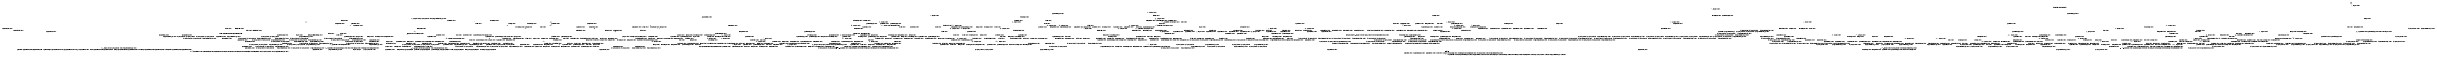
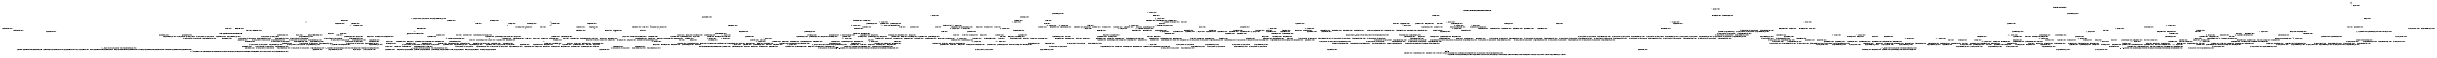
none -> (1430, 11)
(1156, 36) -> (1156, 36)
none -> (2213, 38)
